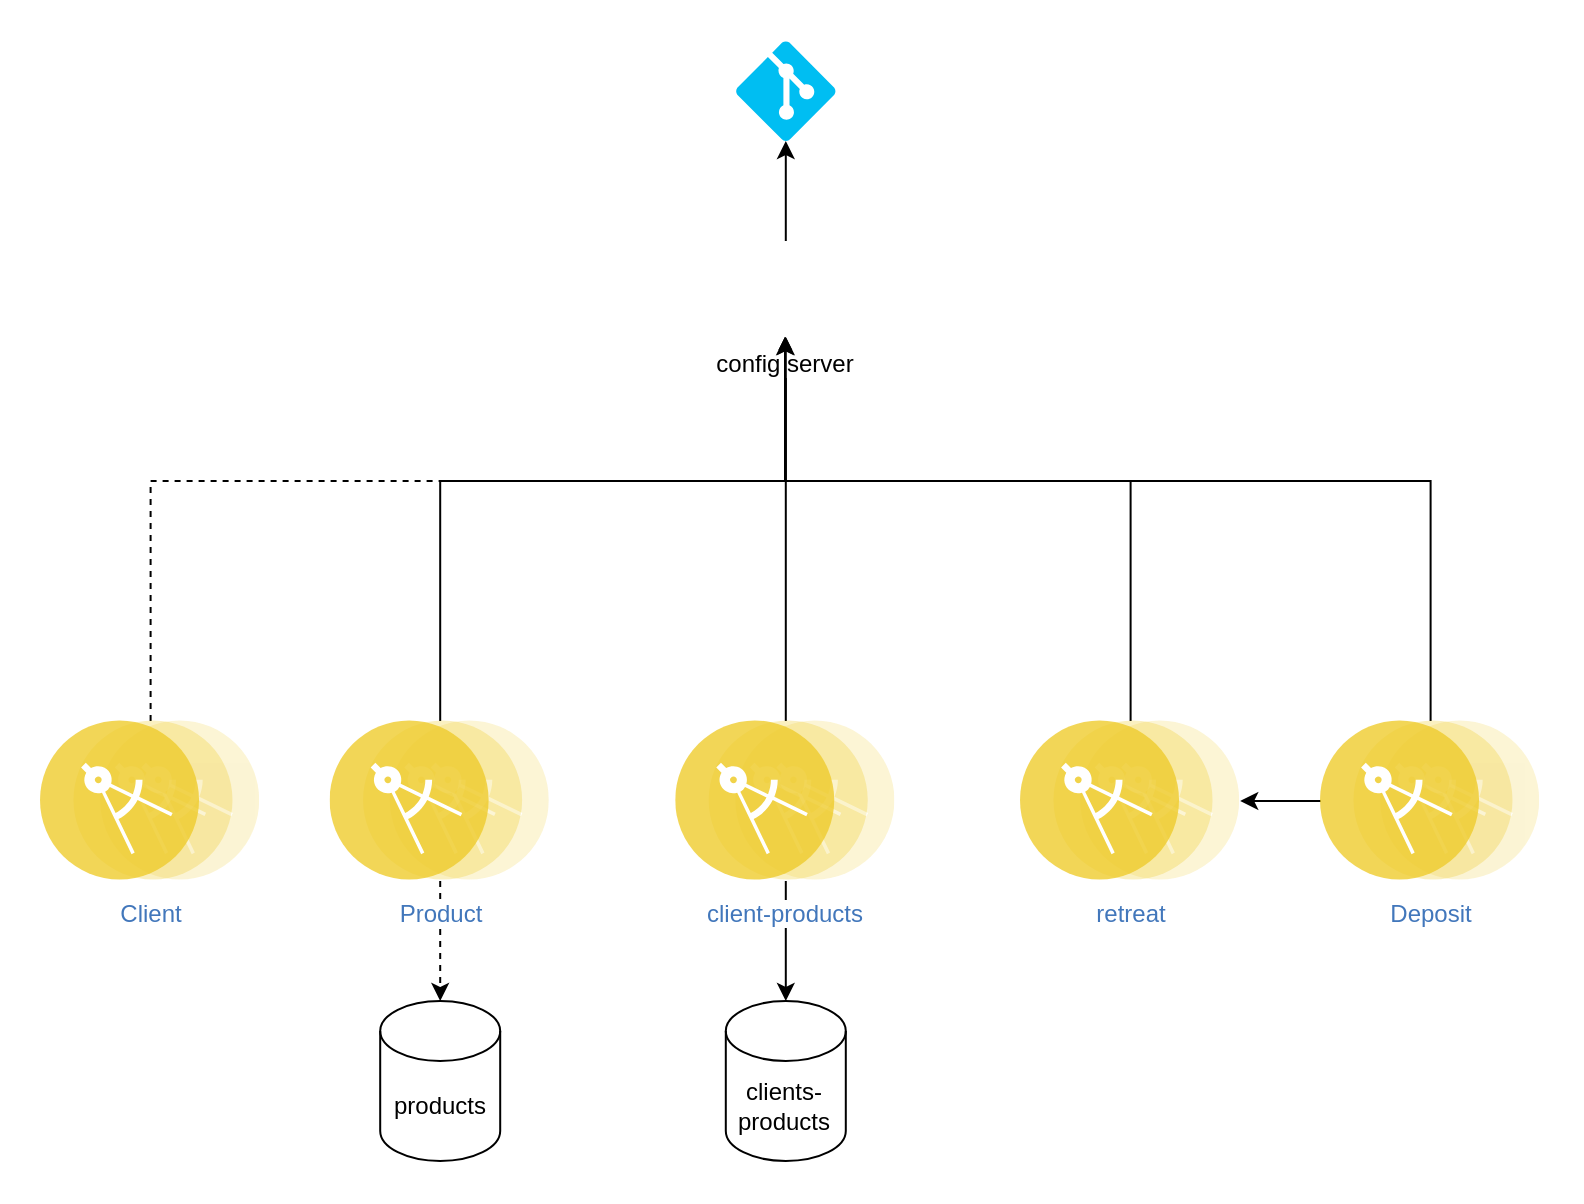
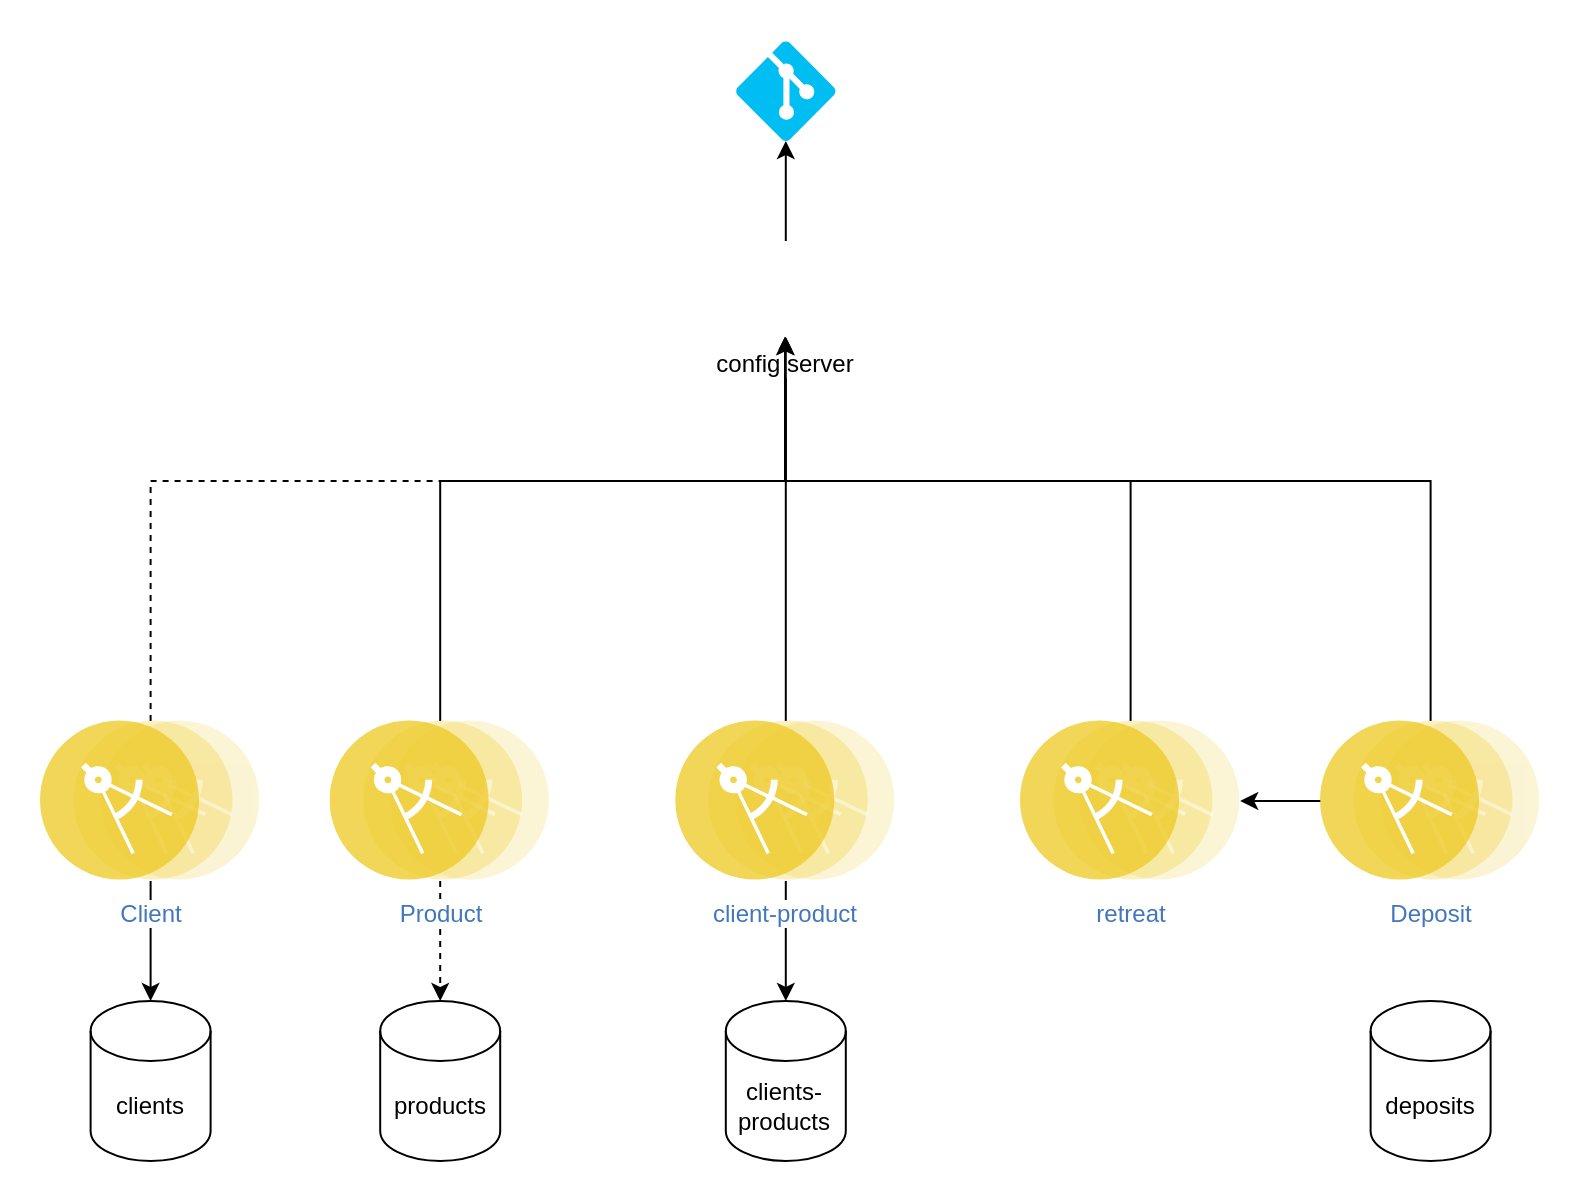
(786, 915) -> (786, 915)
none -> (151, 957)
none -> (151, 1081)
none -> (1431, 1081)
